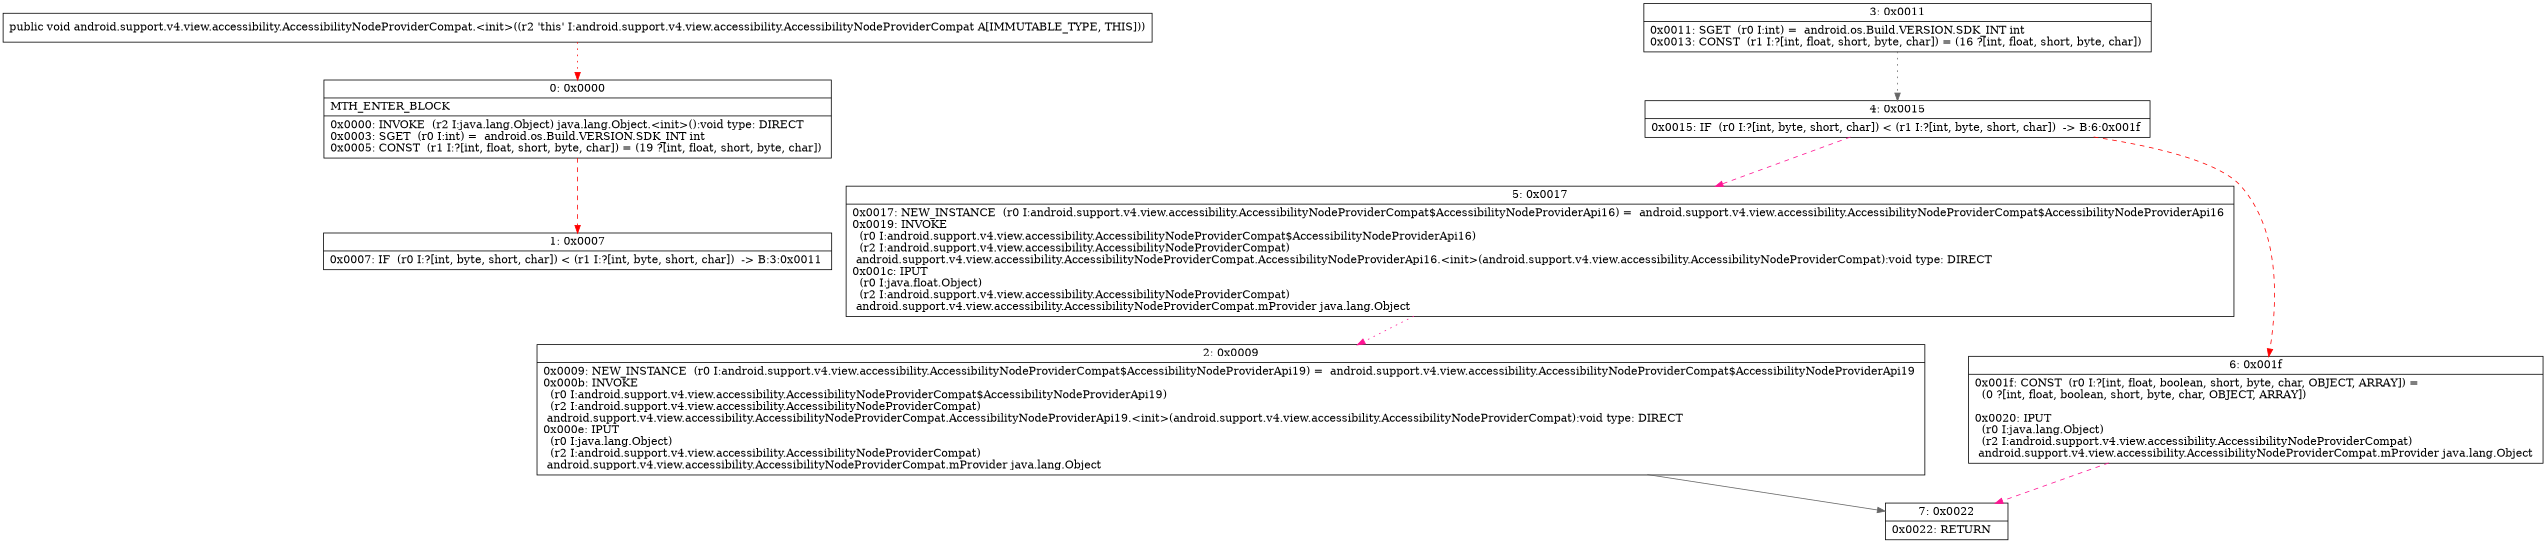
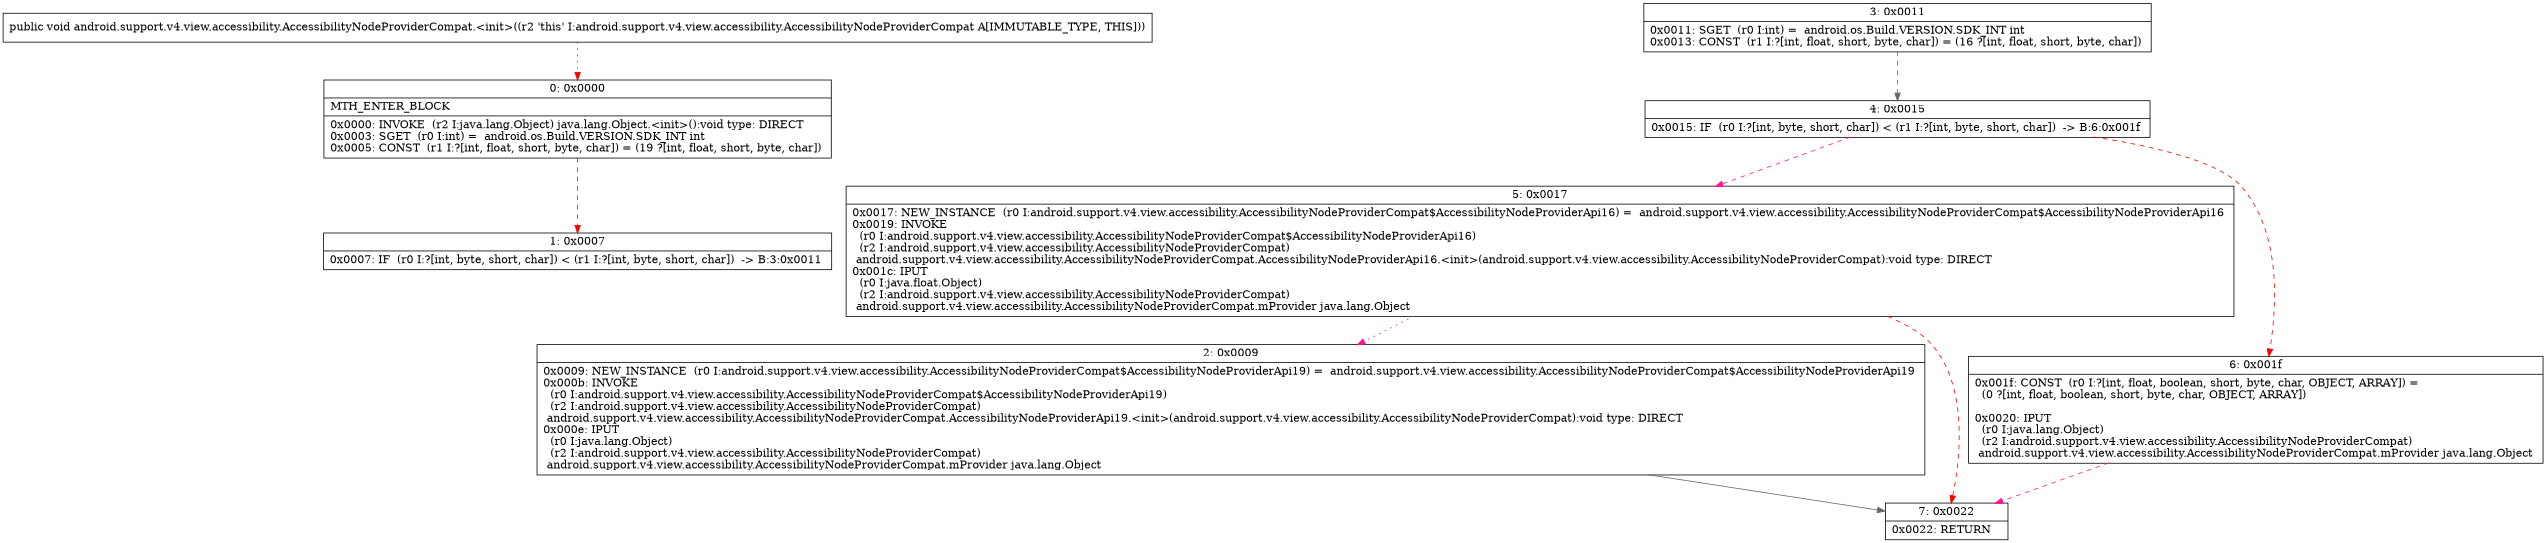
(1898, 72) -> (1898, 72)
none -> (1954, 391)
